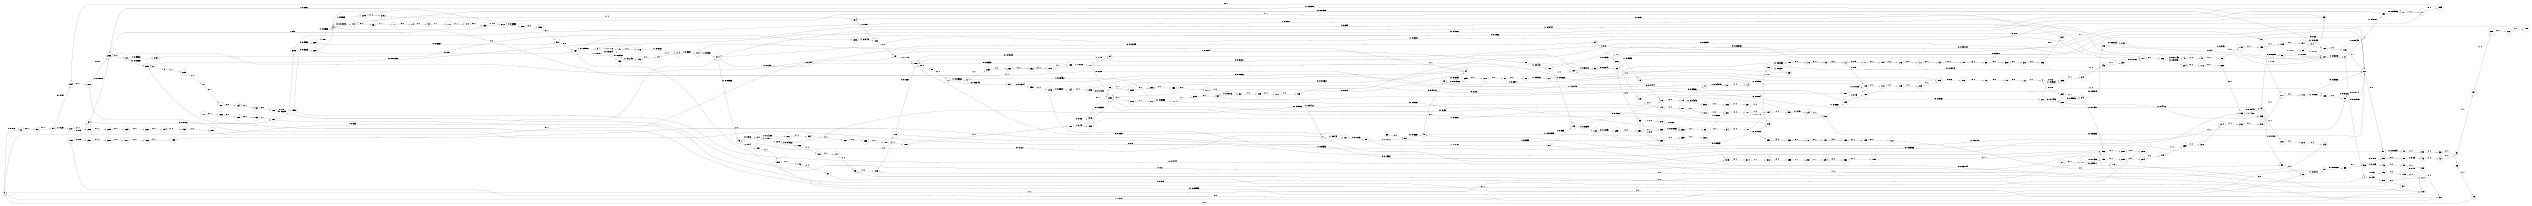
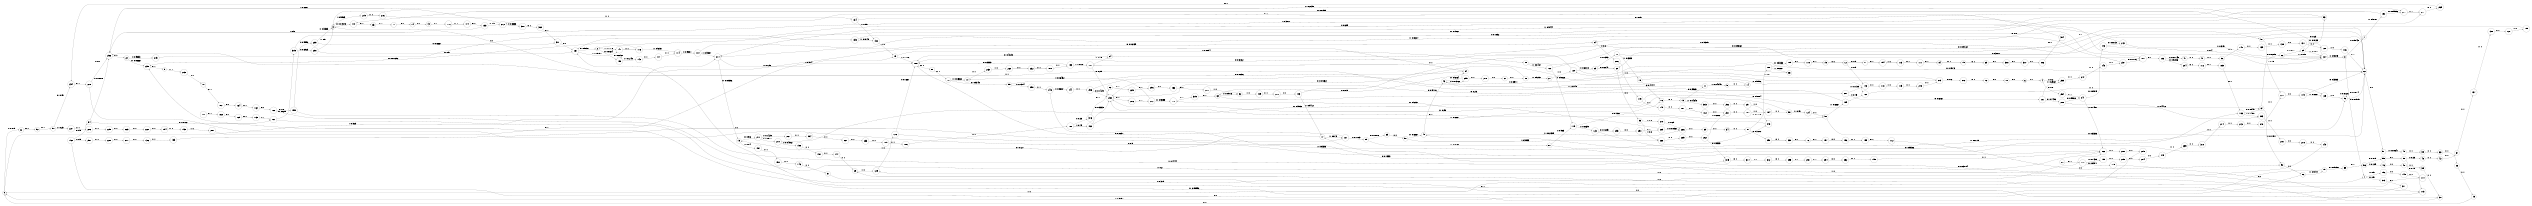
(1385, 140) -> (1376, 137)
